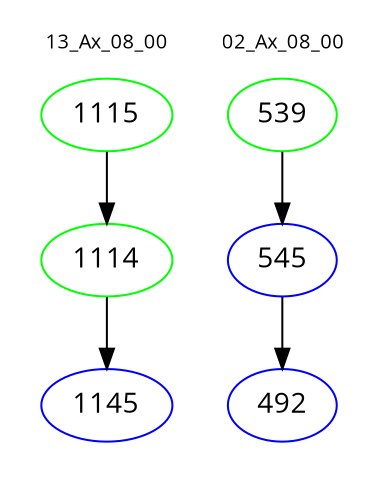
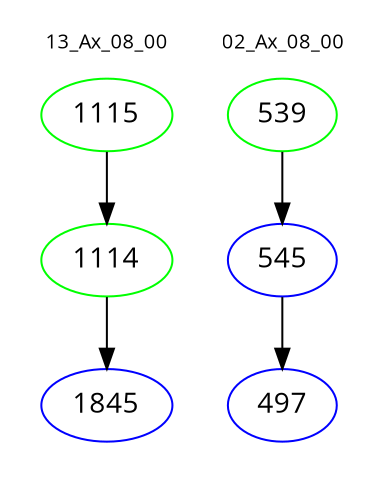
(107, 405) -> (107, 405)
(282, 405) -> (282, 405)
